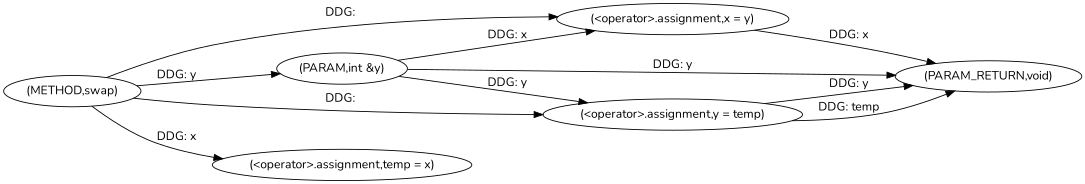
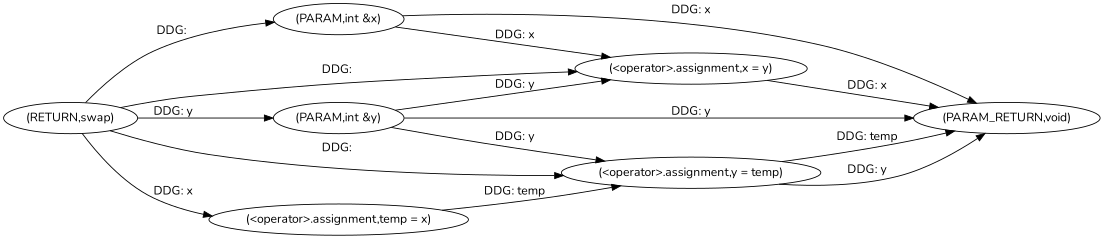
none -> (339, 19)
(507, 35) -> (515, 85)
(72, 91) -> (71, 118)
none -> (527, 200)
